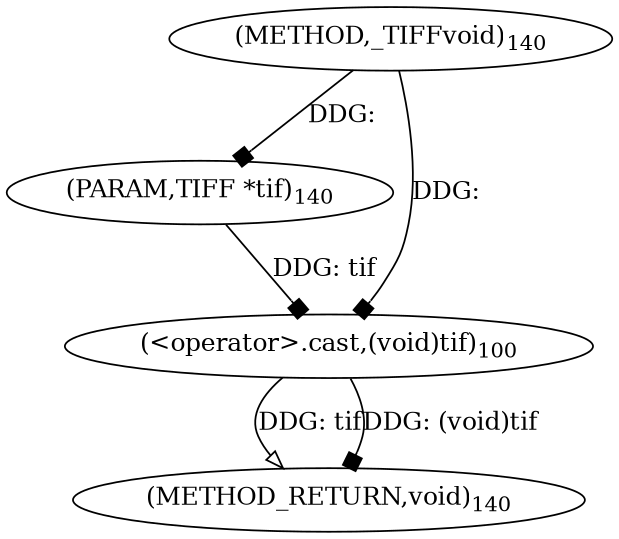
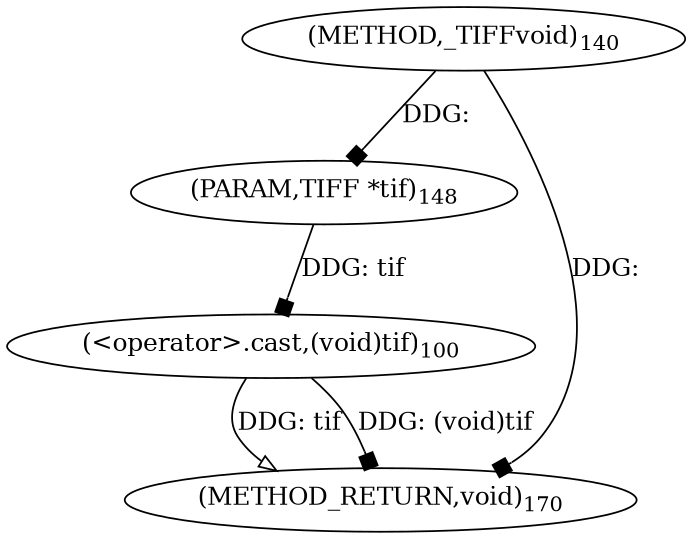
(314, 190) -> (438, 190)
(412, 190) -> (569, 268)
(491, 497) -> (543, 497)
